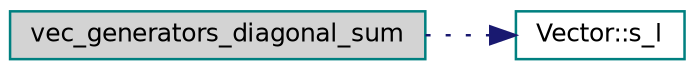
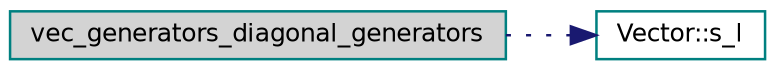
(218, 35) -> (258, 35)
